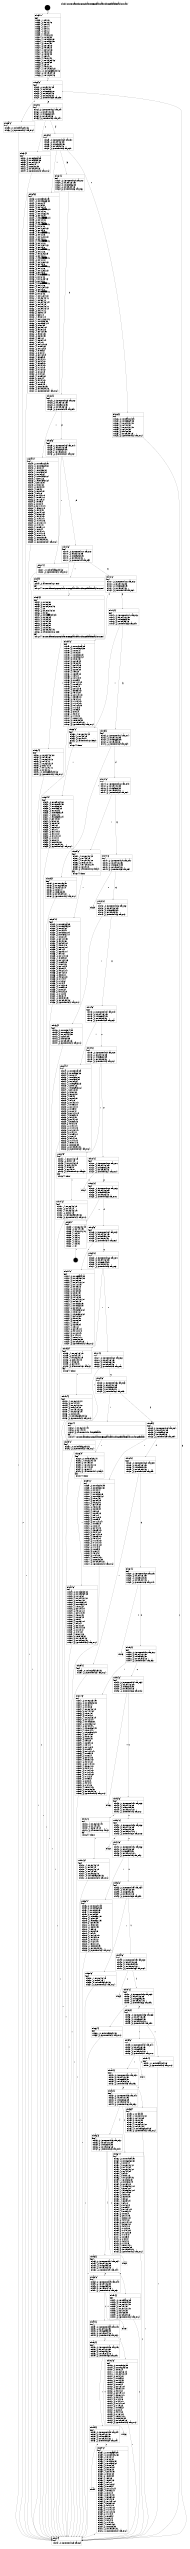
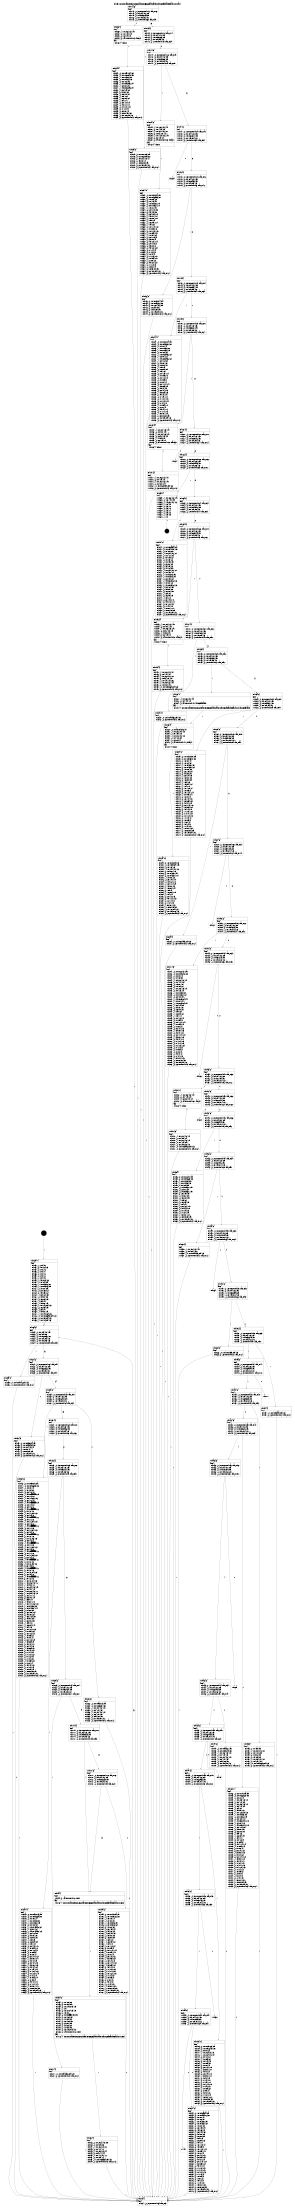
(122, 600) -> (96, 1839)
